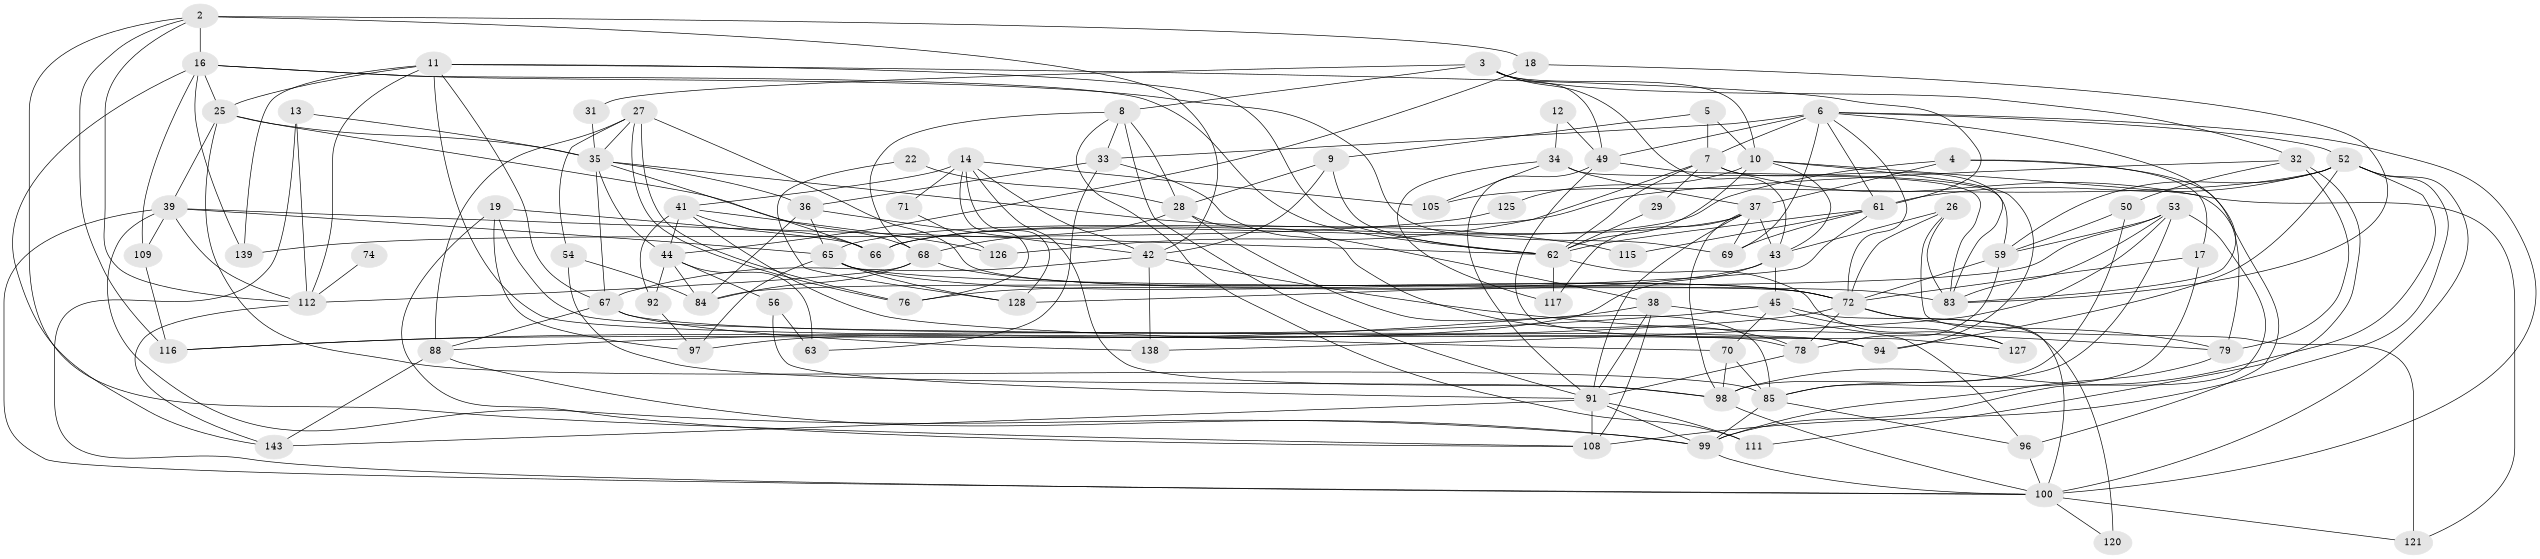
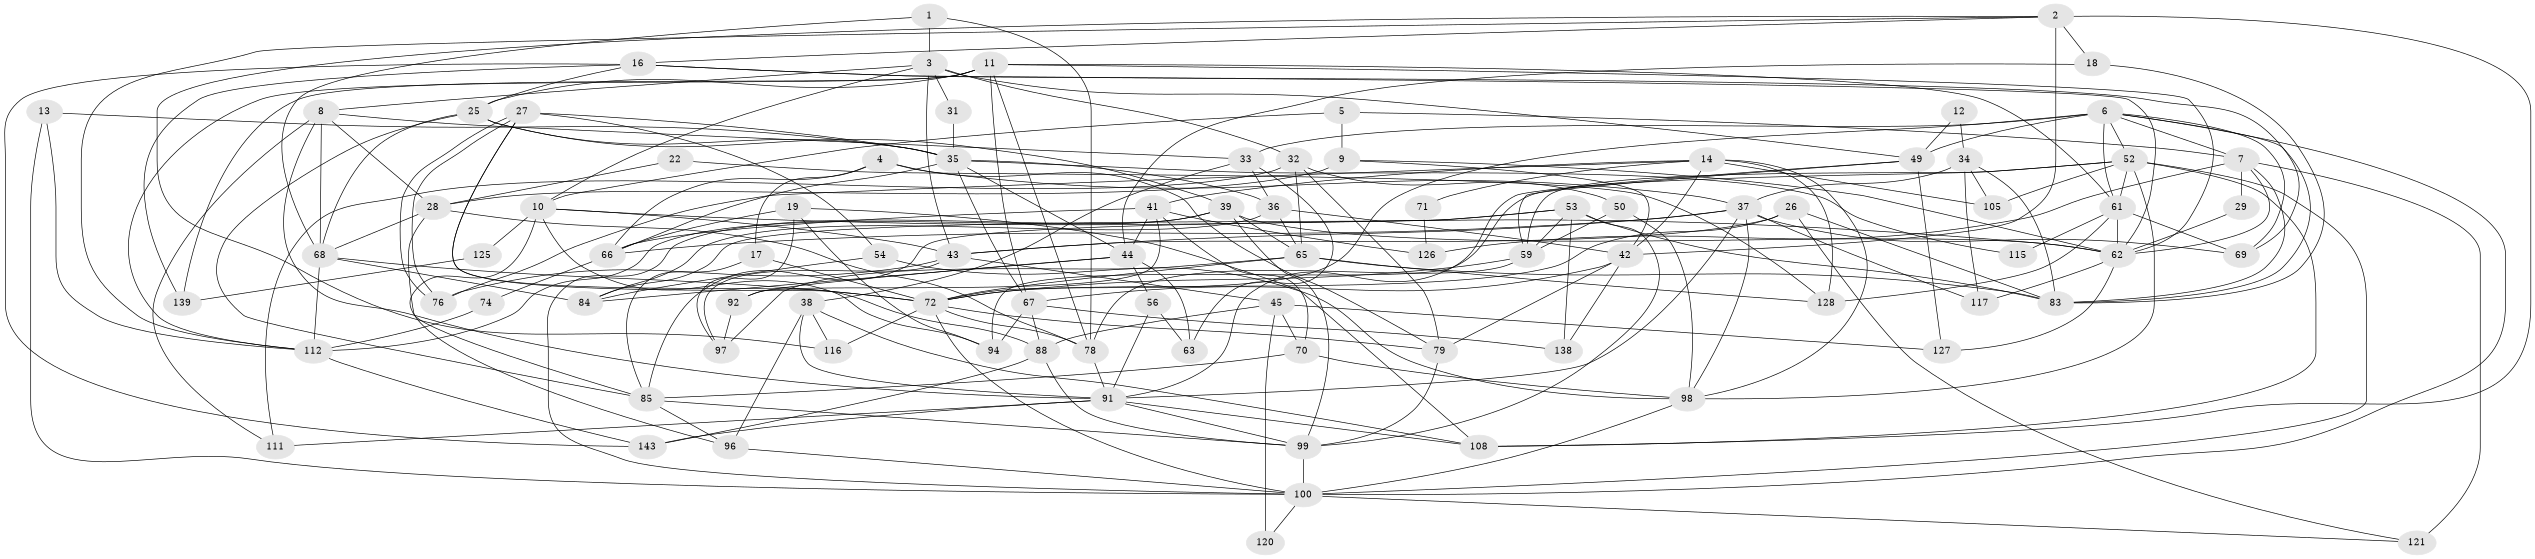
none -> (929, 16)
(143, 255) -> none
none -> (547, 279)
